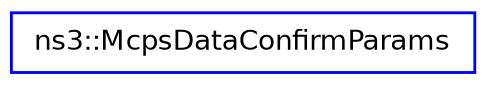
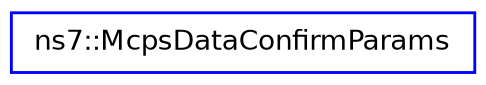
(243, 43) -> (243, 43)
